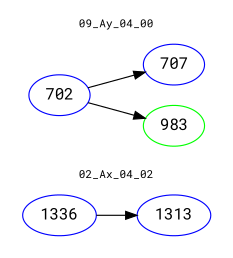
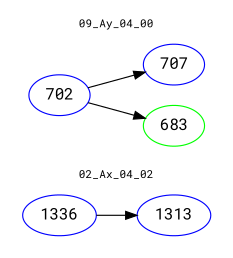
(174, 126) -> (174, 126)
